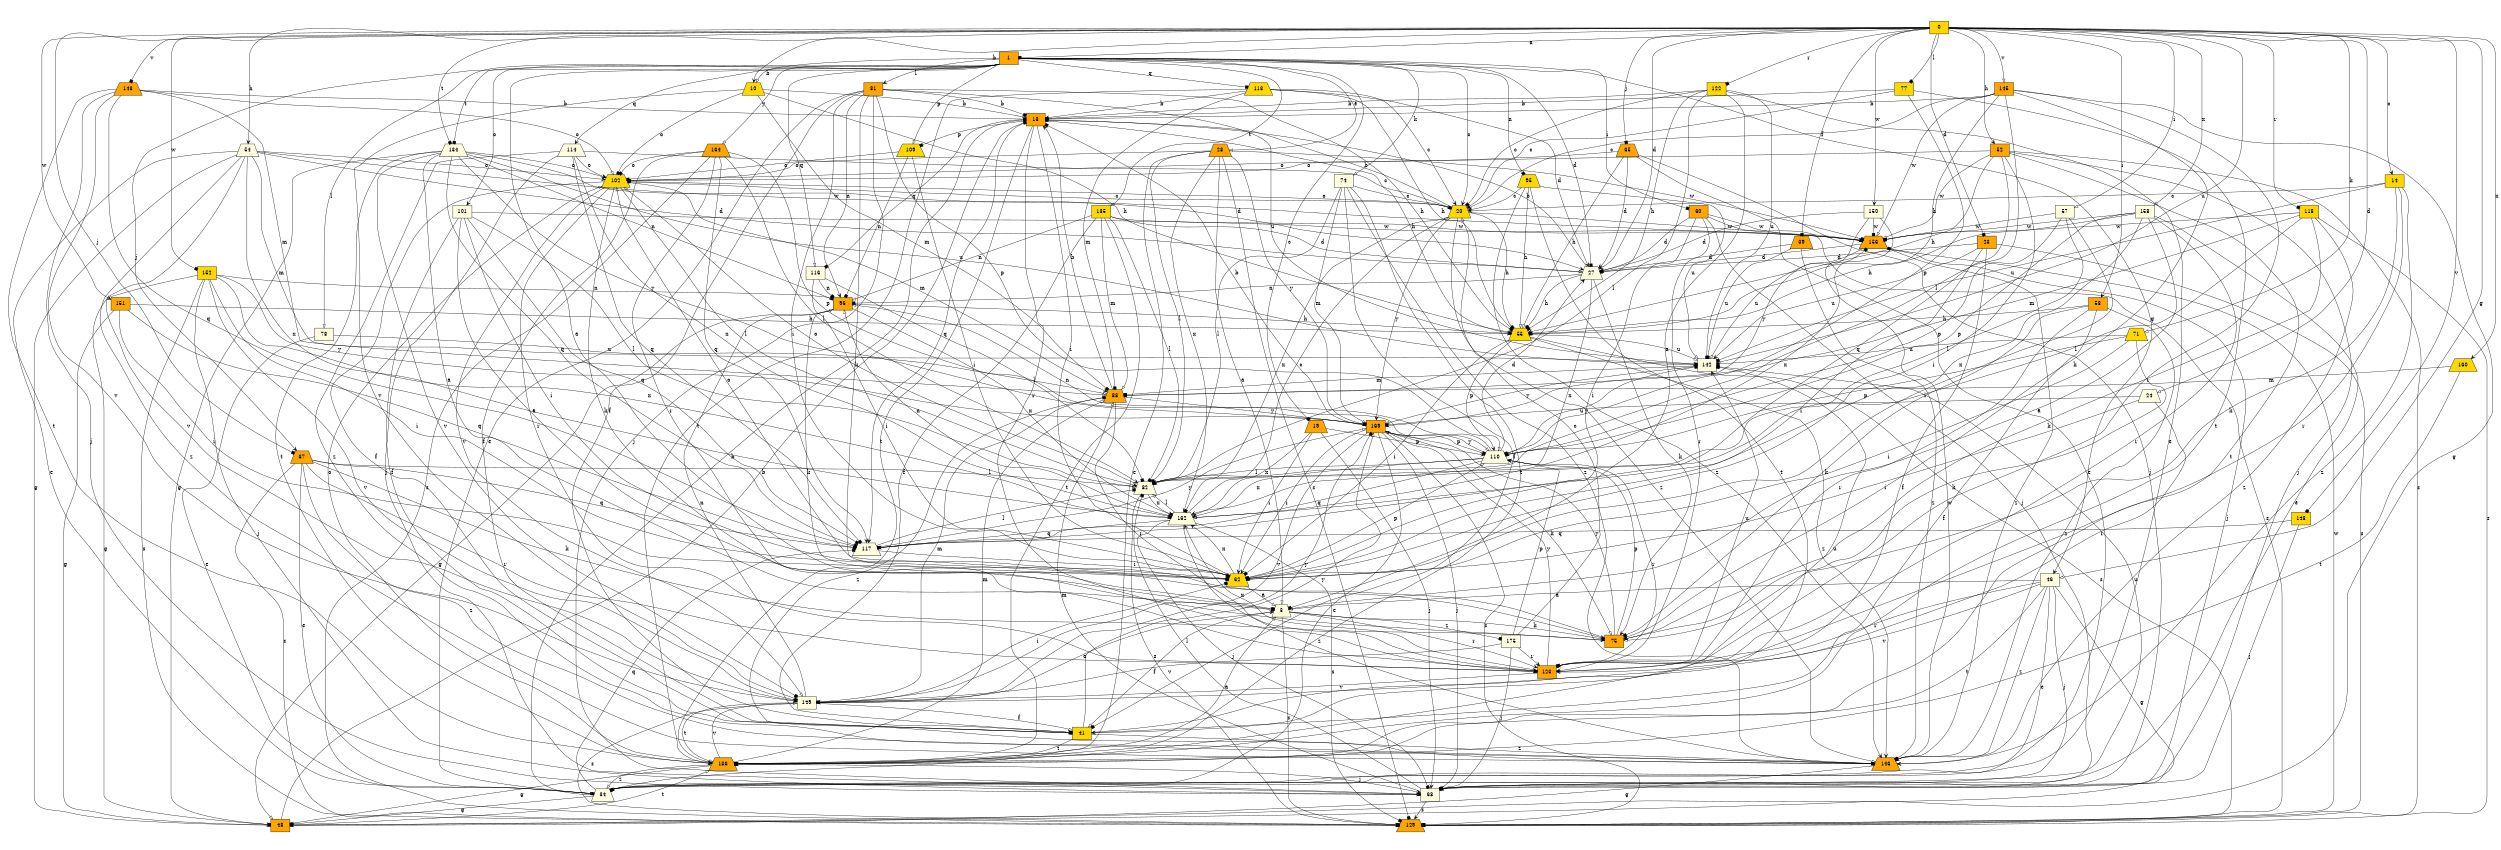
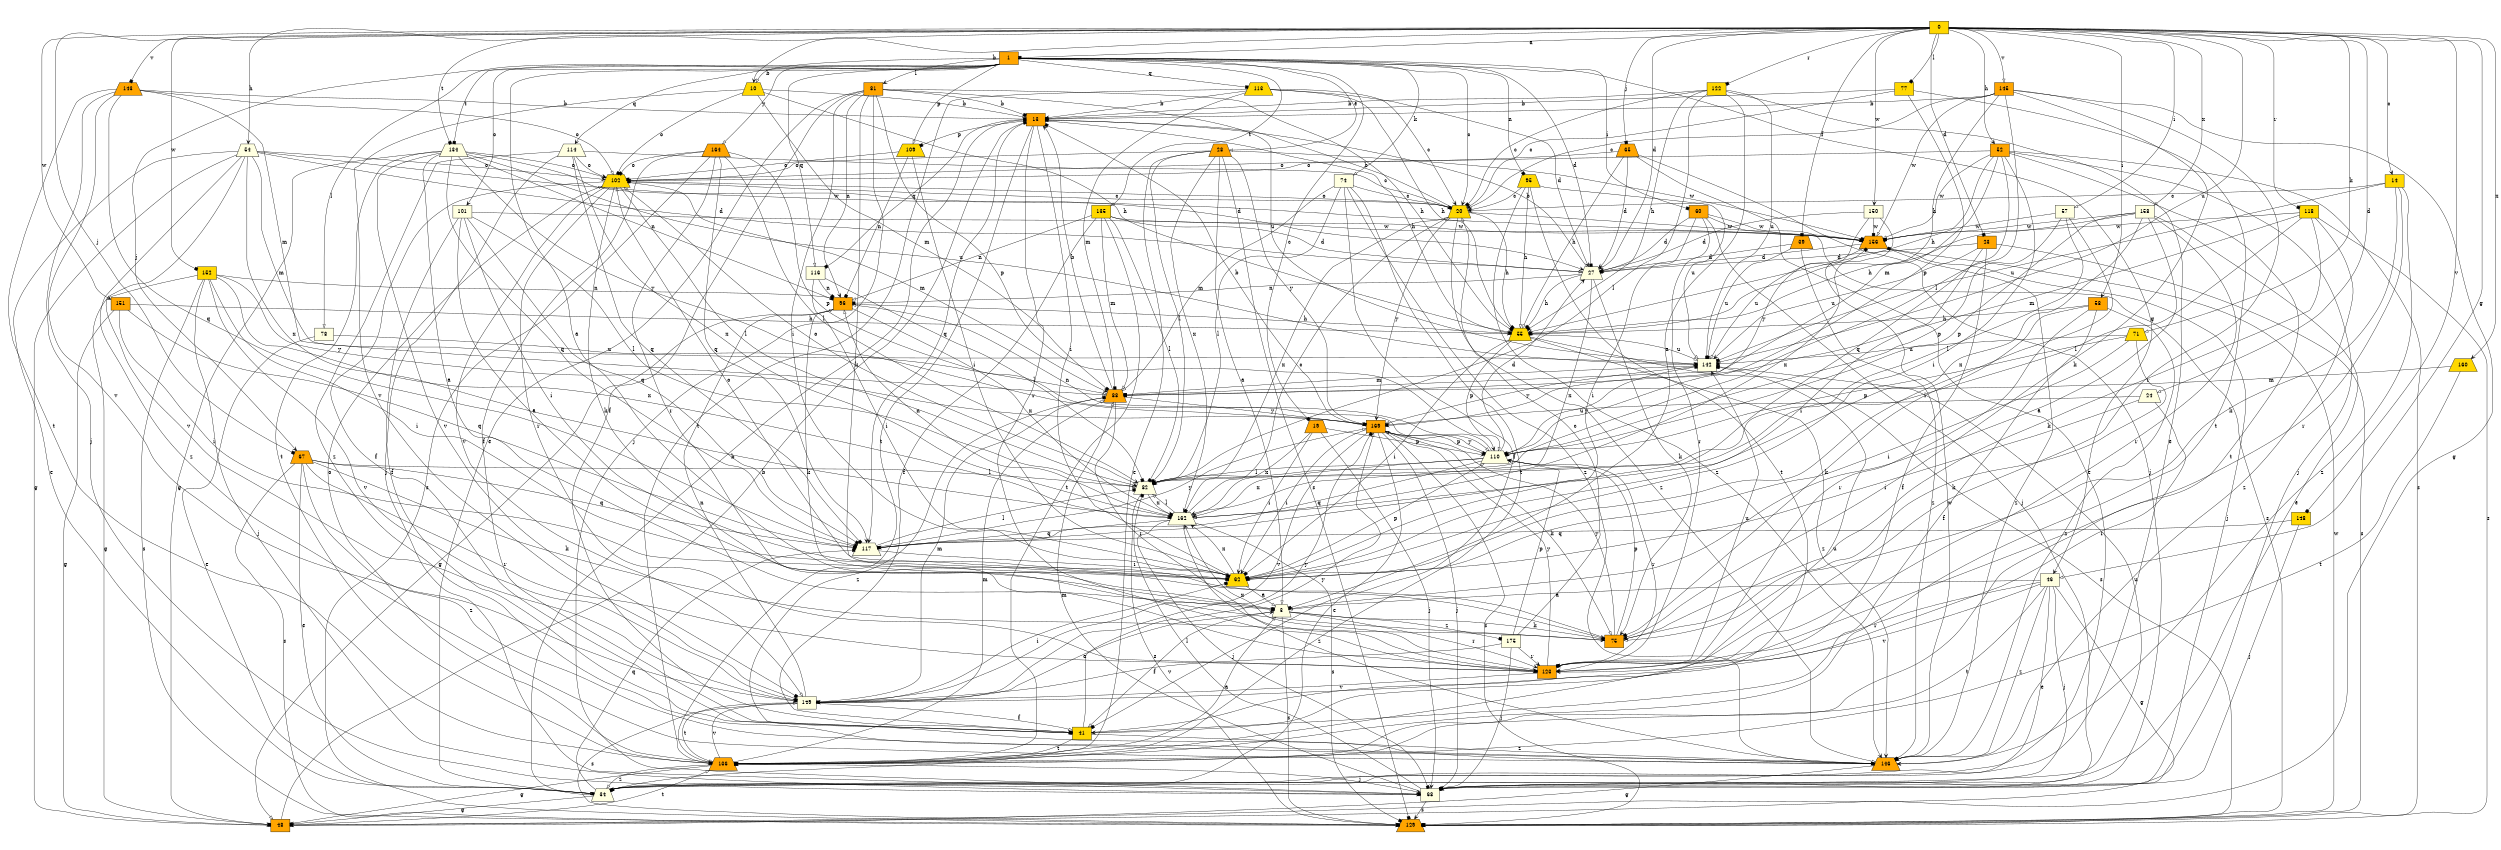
(1317, 312) -> (1213, 271)
none -> (1582, 377)
(315, 534) -> (315, 534)
